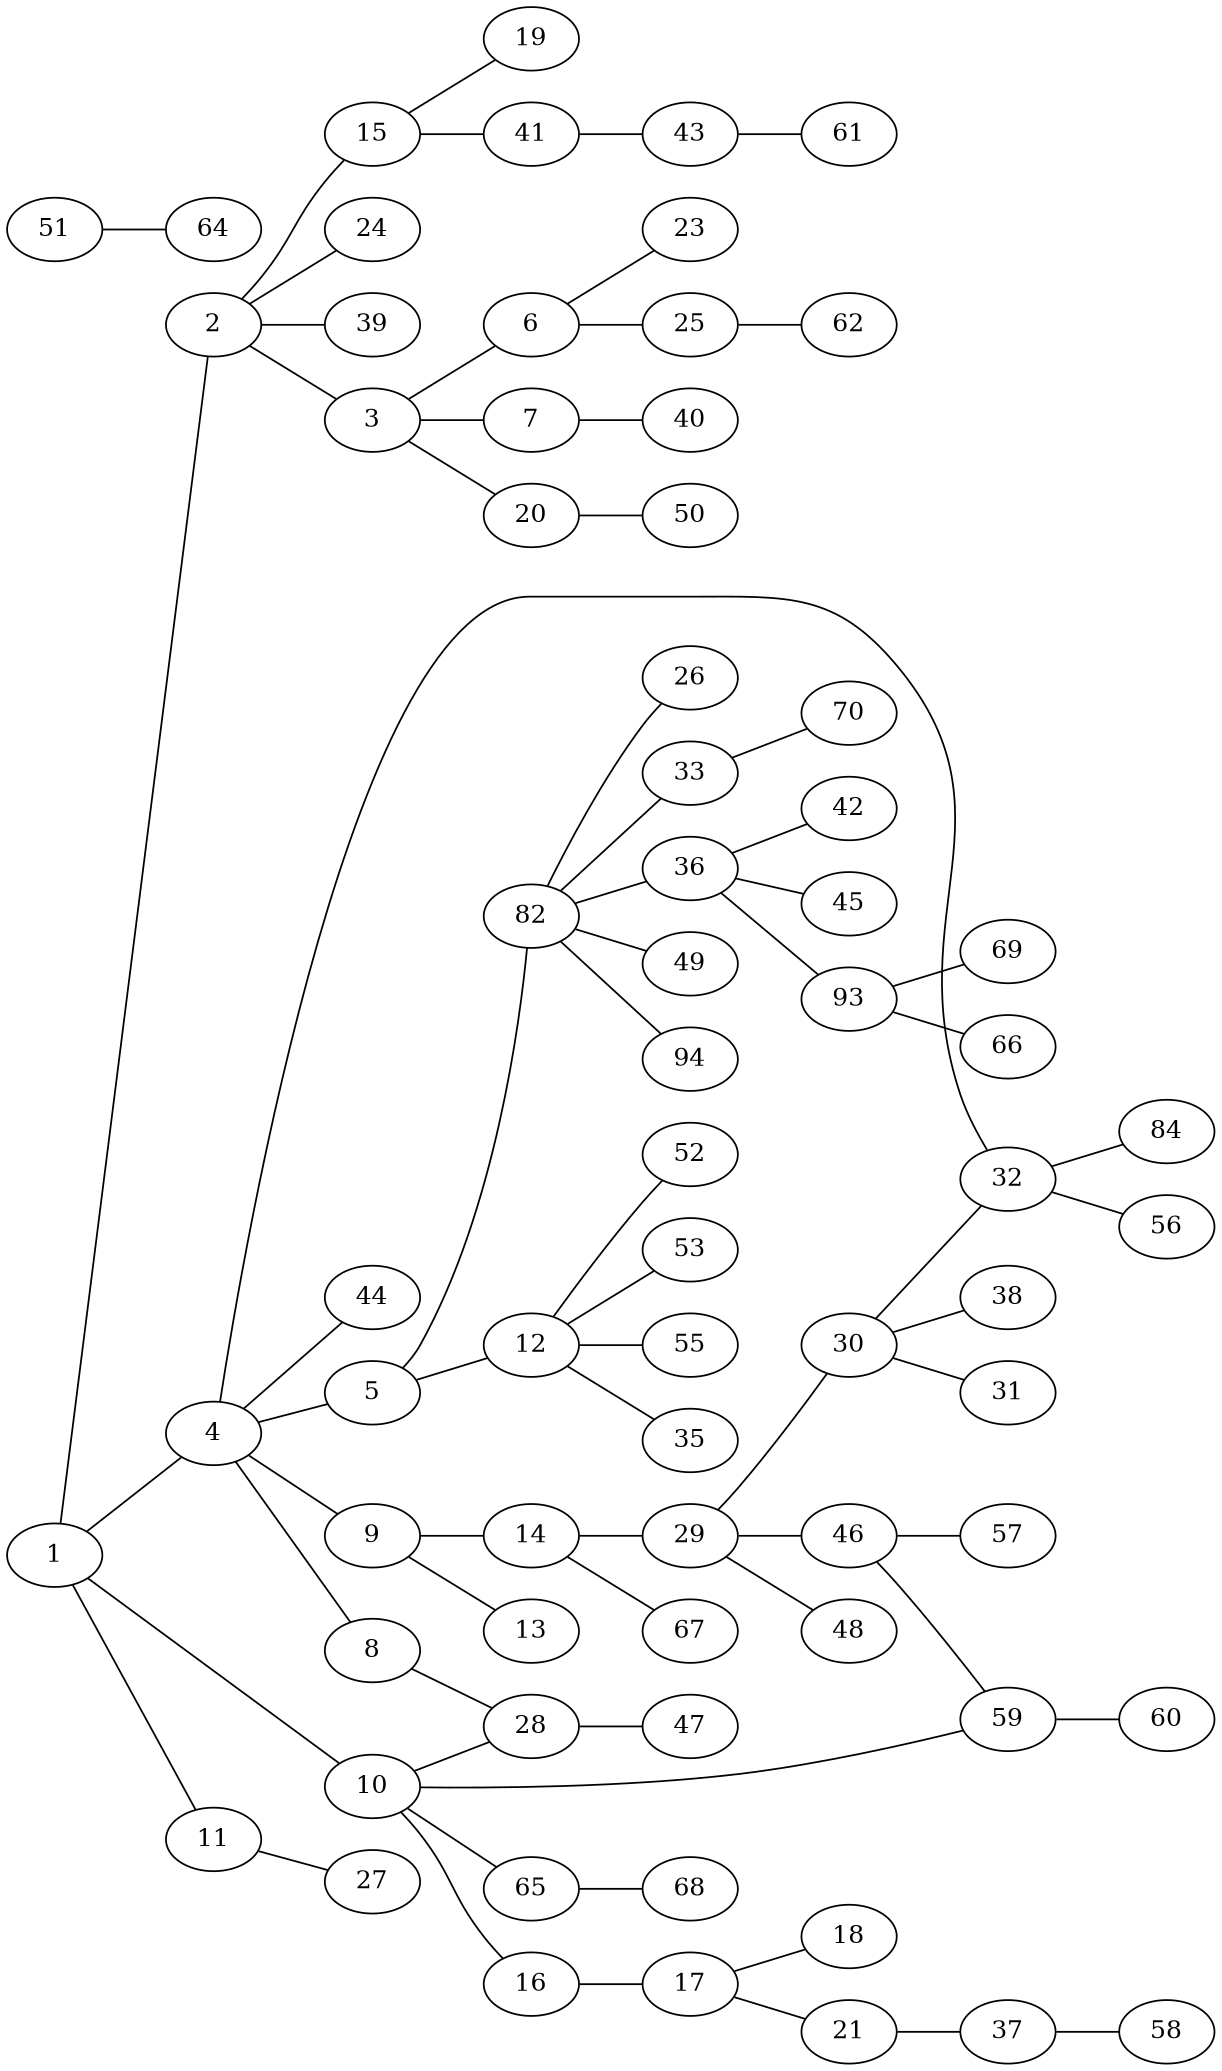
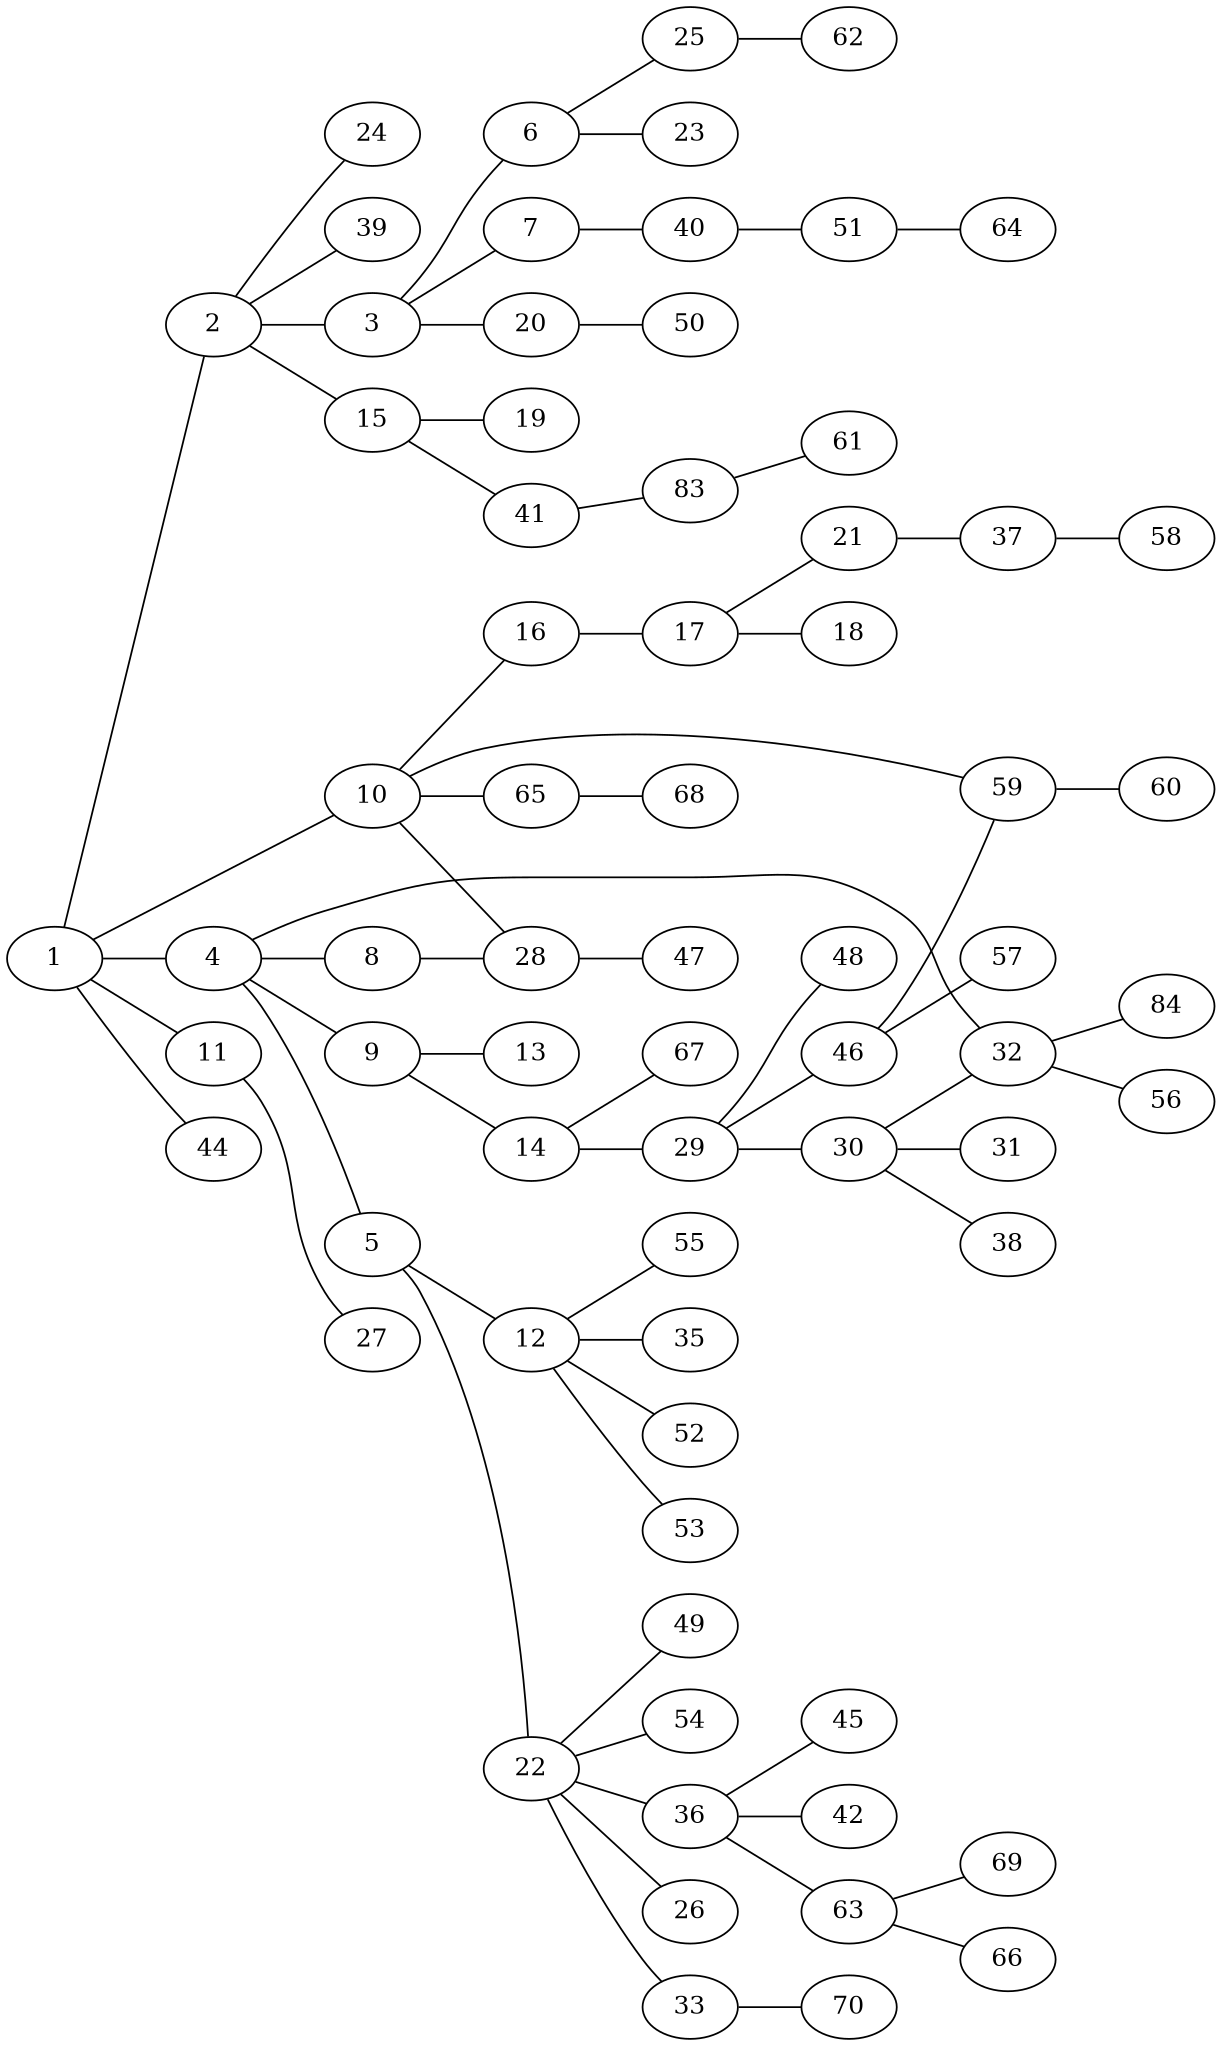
(690, 134) -> (690, 491)
none -> (770, 229)
(531, 916) -> (531, 1769)
(849, 999) -> (849, 1912)
(690, 1059) -> (690, 1721)
(293, 1365) -> (129, 1057)
